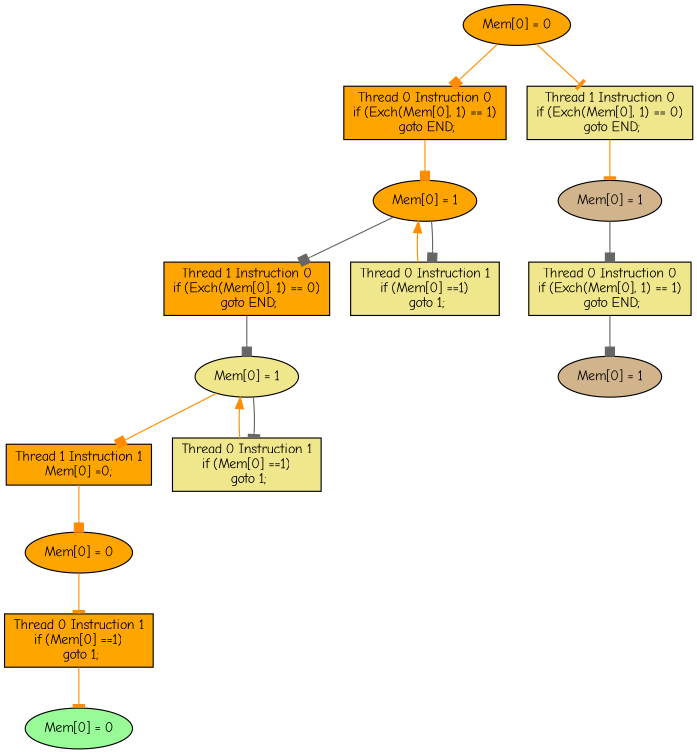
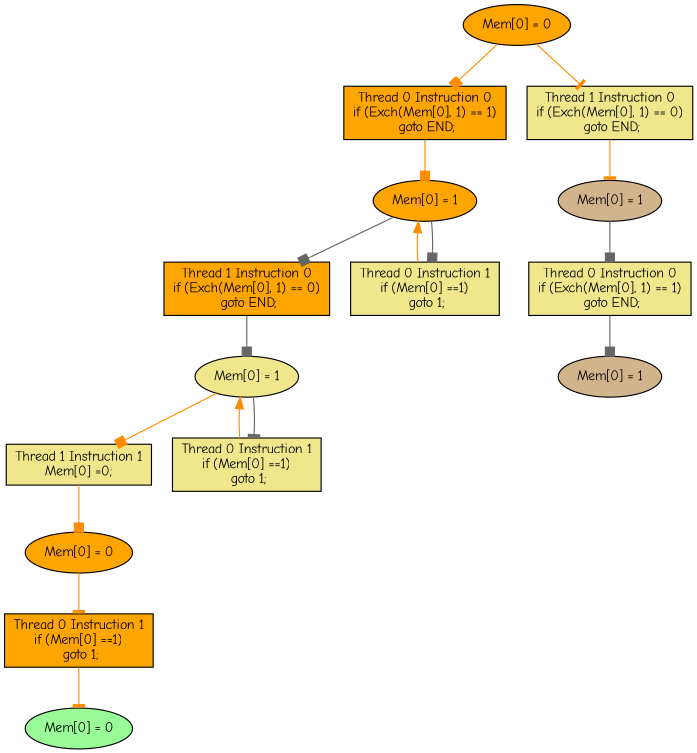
(79, 465) -> (79, 465)
